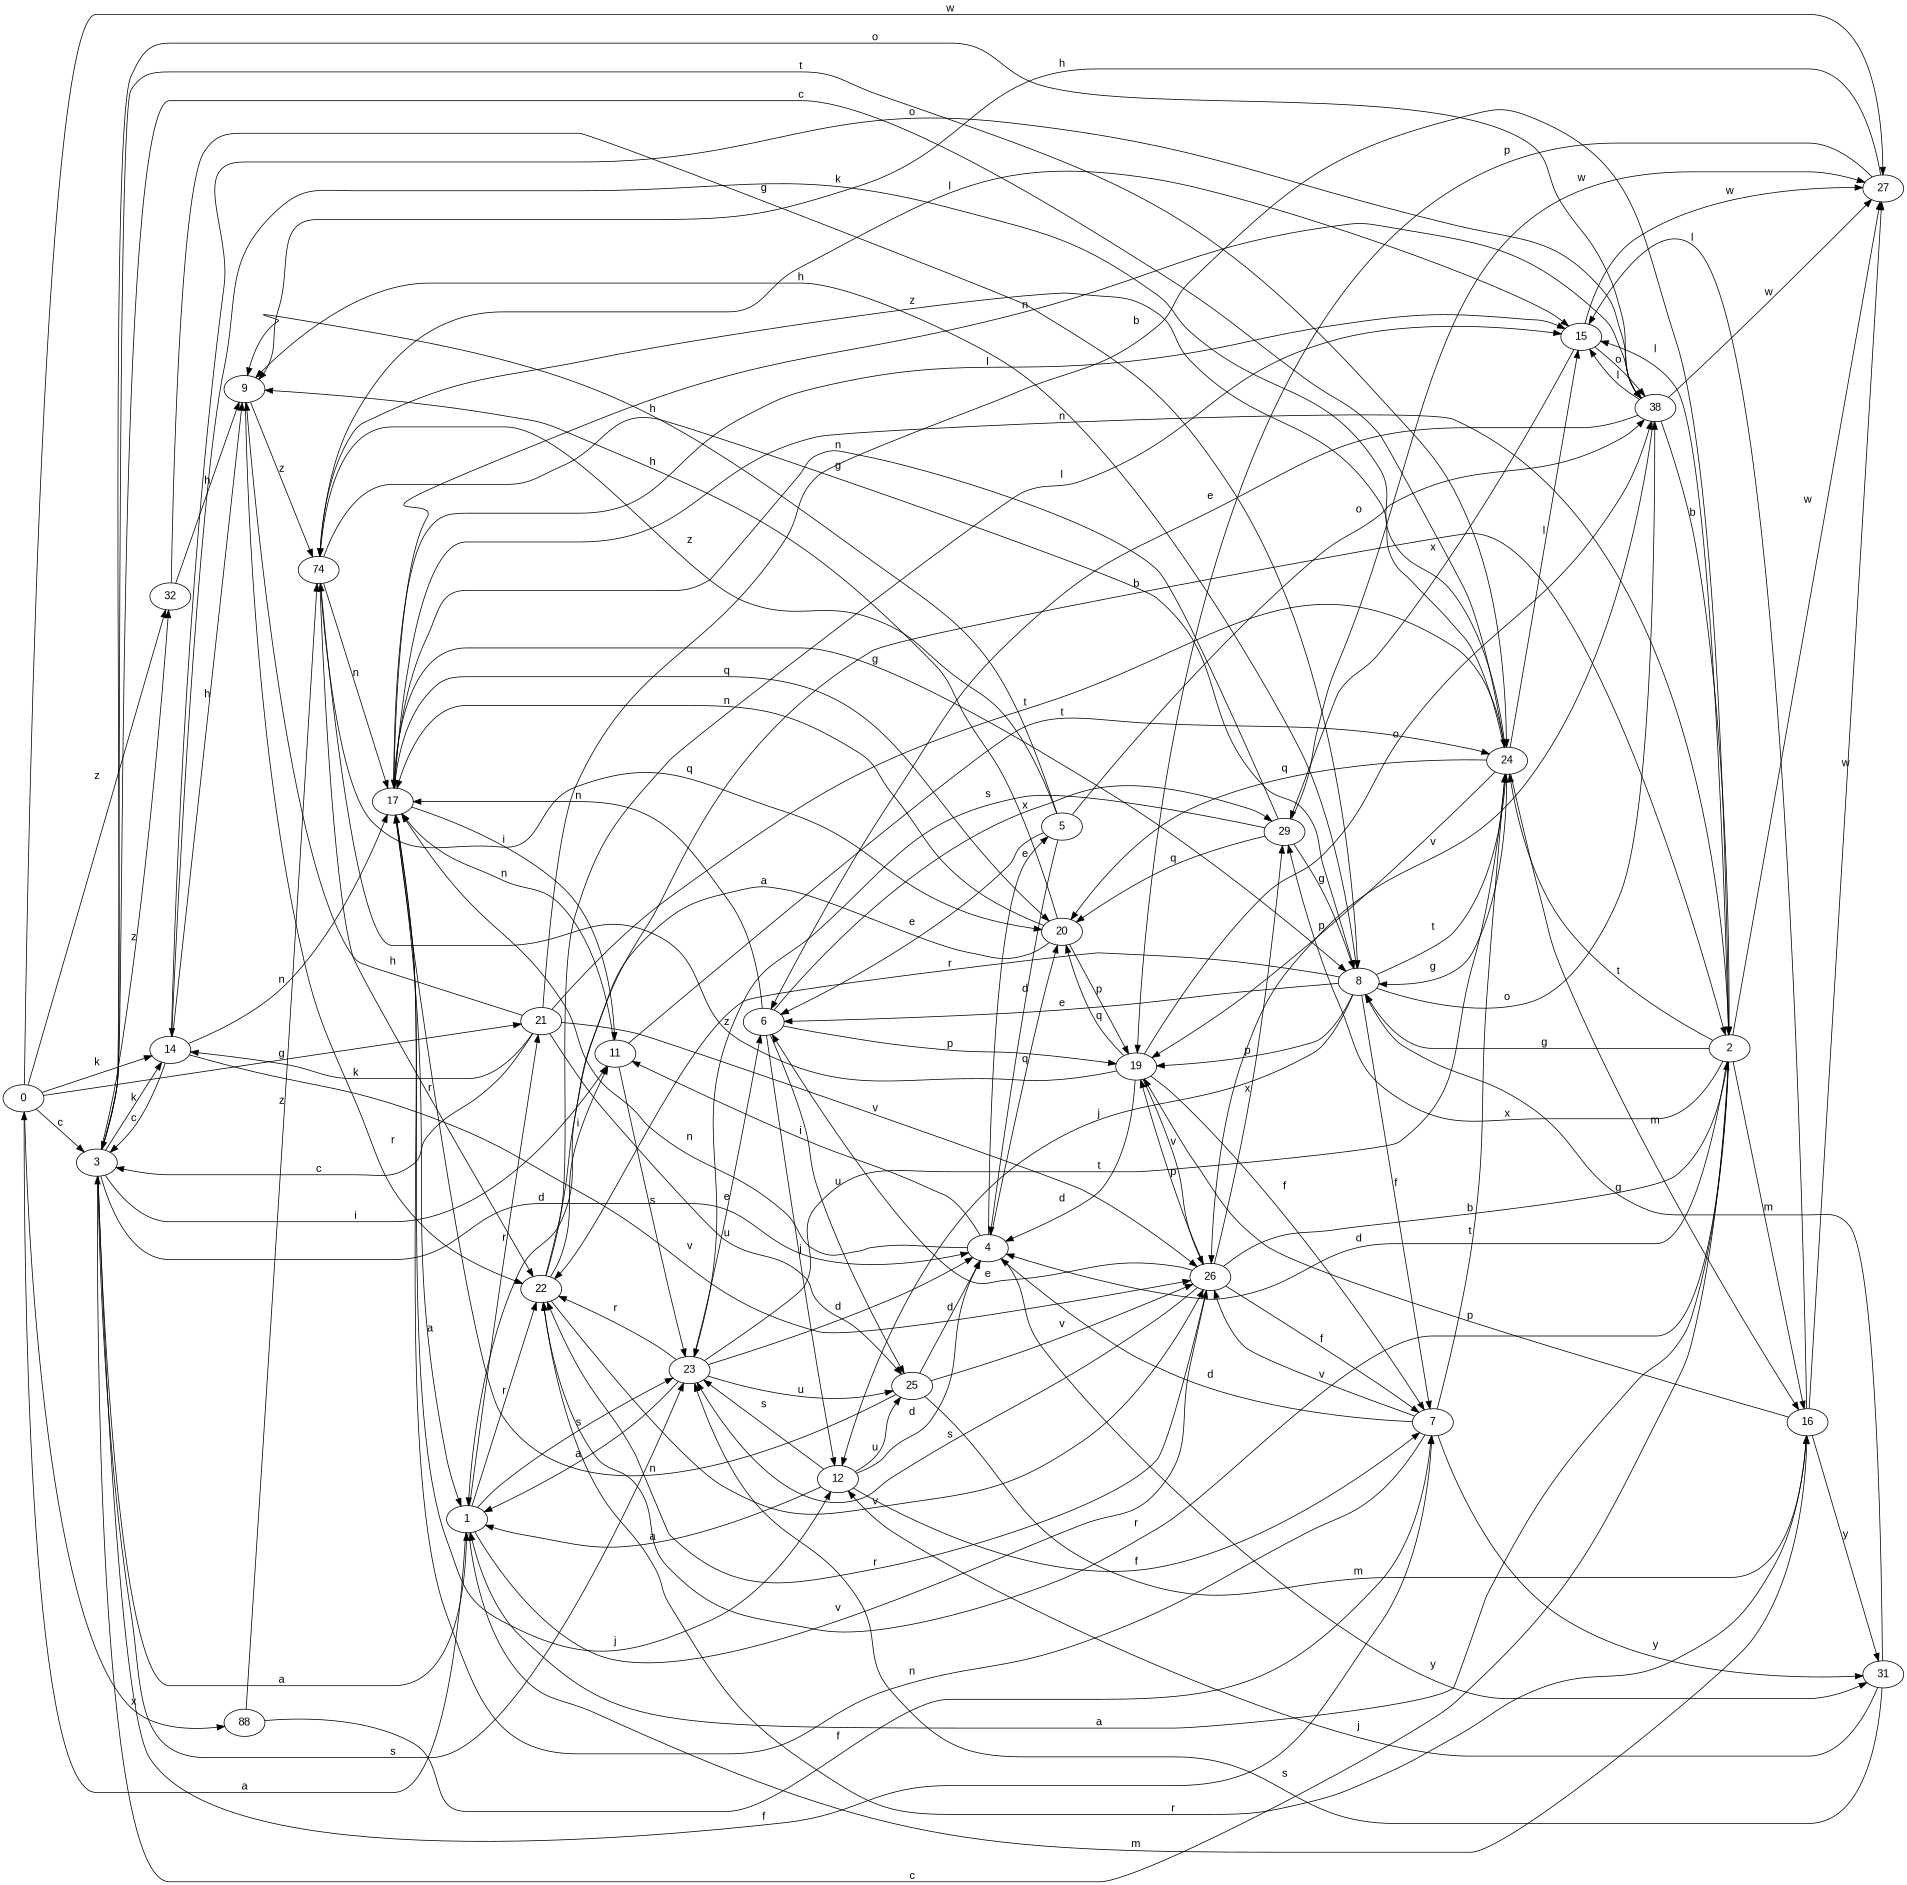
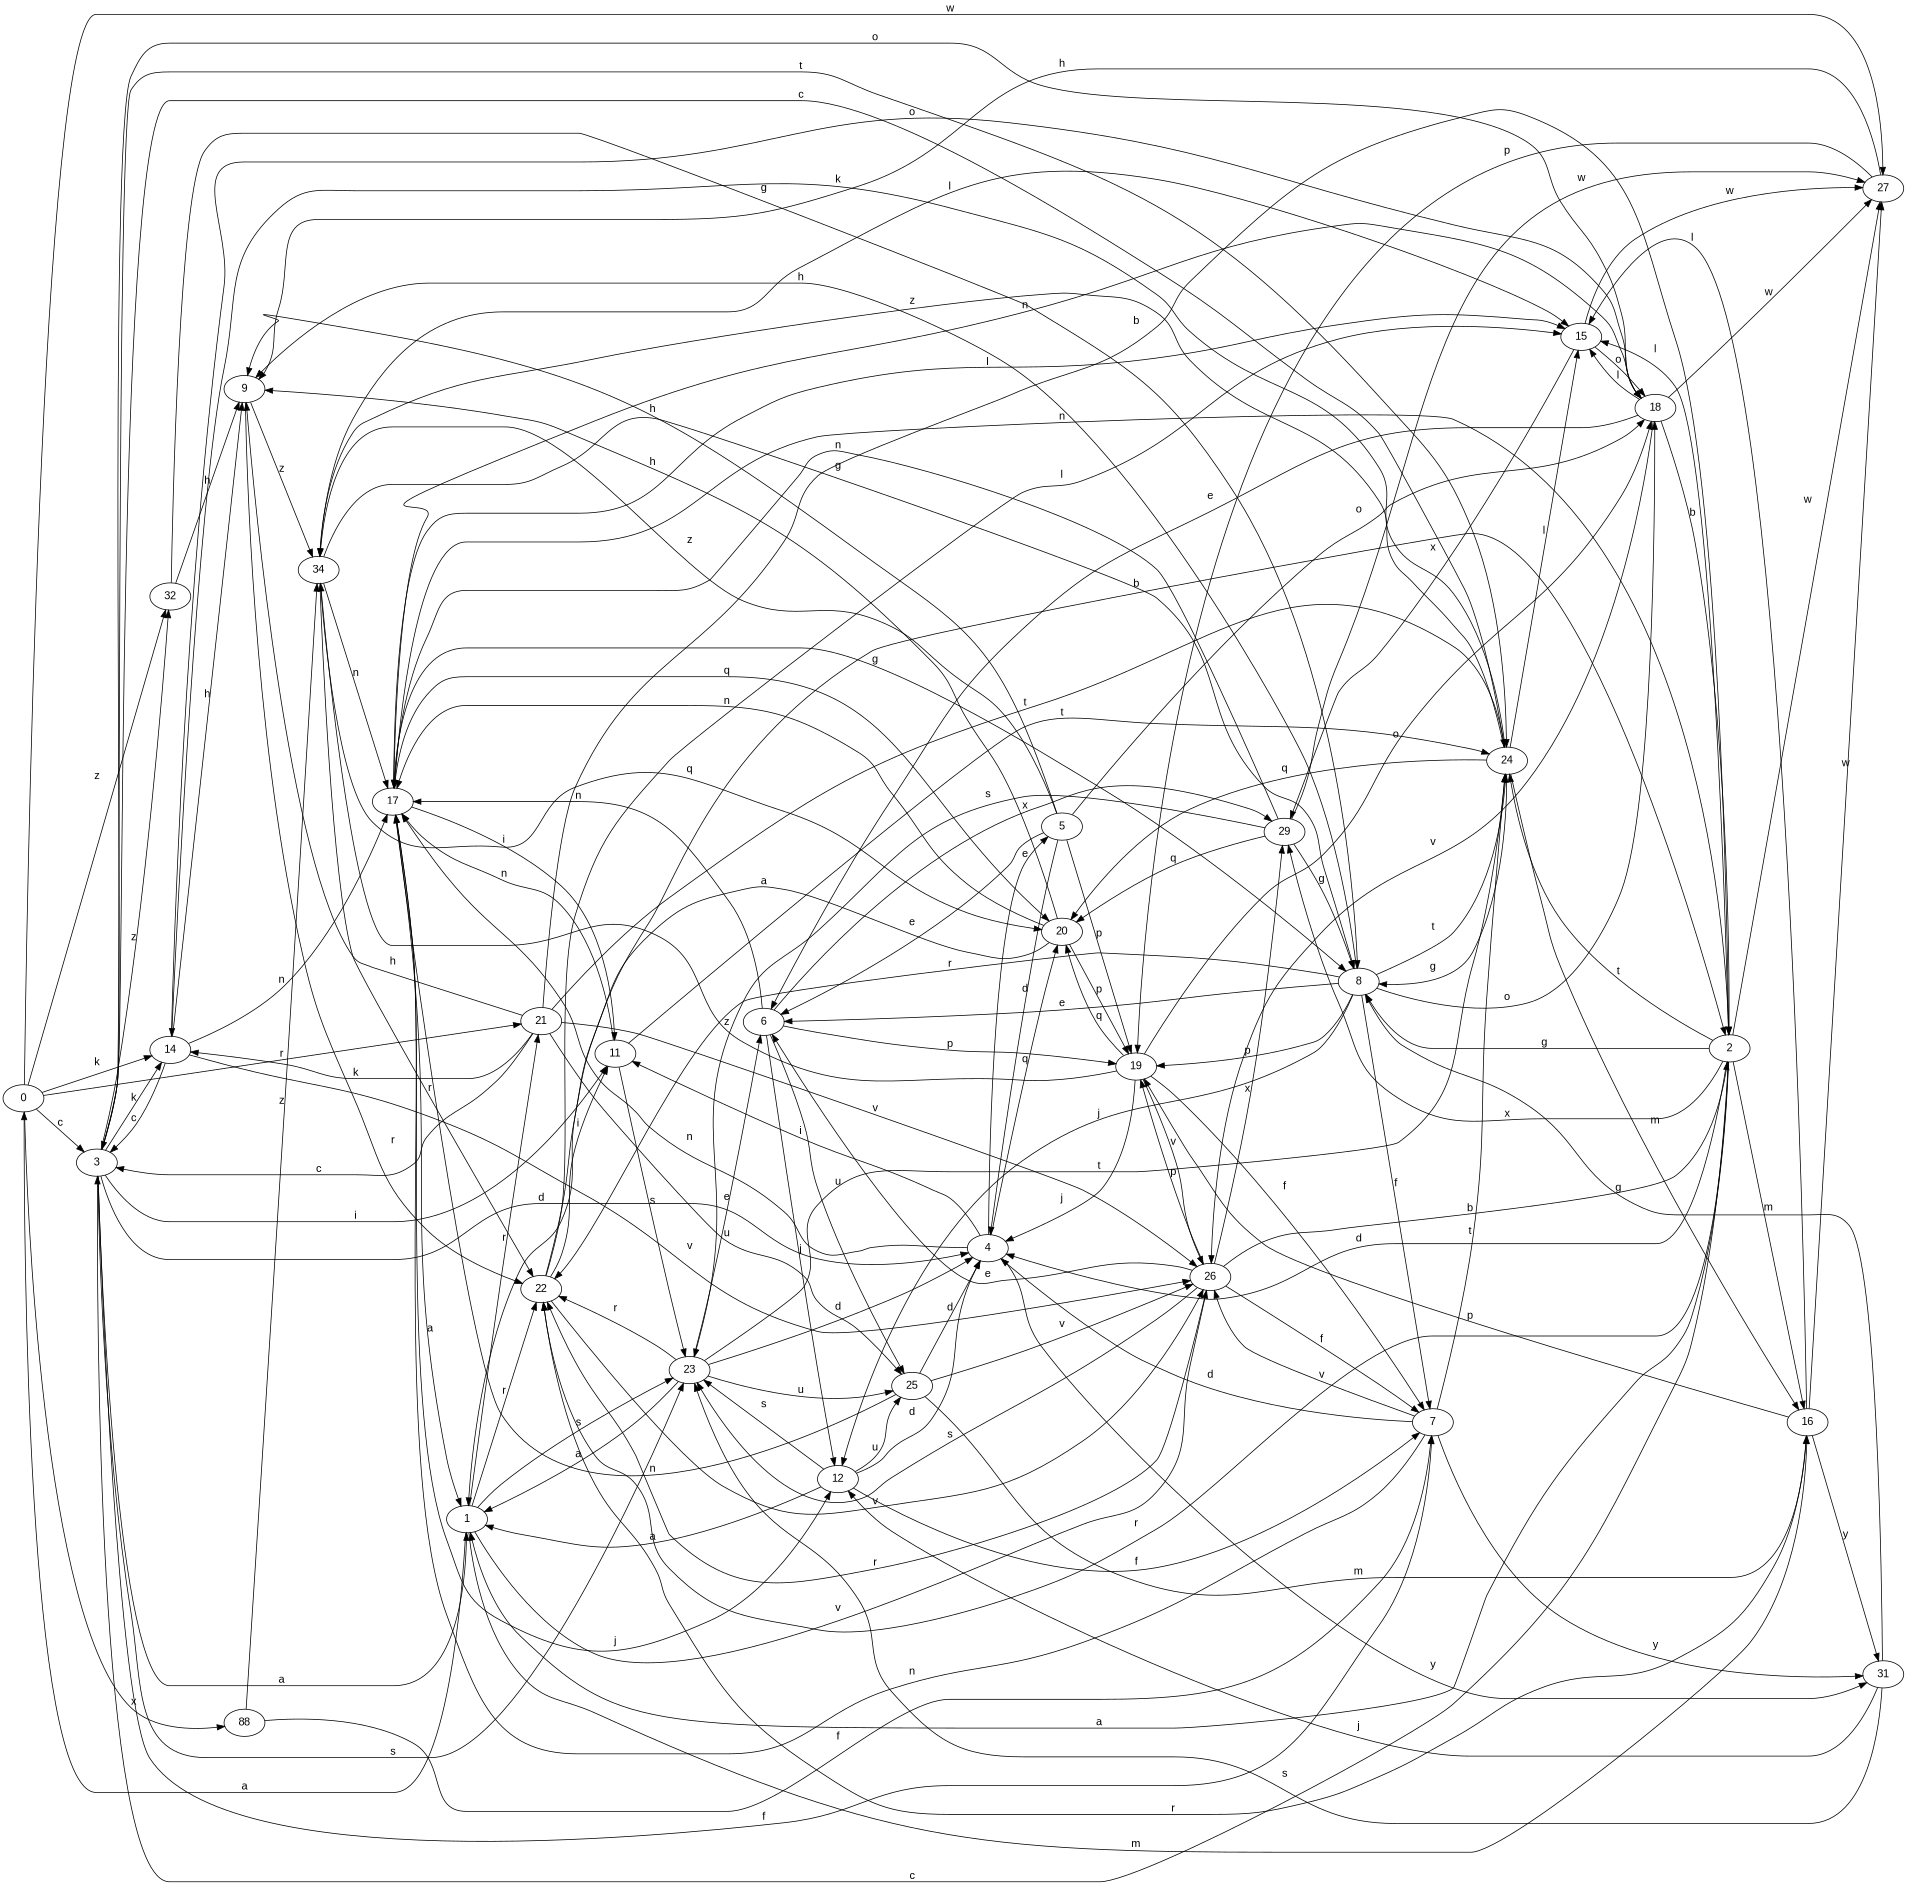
(1655, 408) -> (1655, 408)
(319, 570) -> (319, 570)
(1293, 958) -> (1098, 943)
(282, 1054) -> (282, 1054)
(1062, 1199) -> (1062, 1199)
